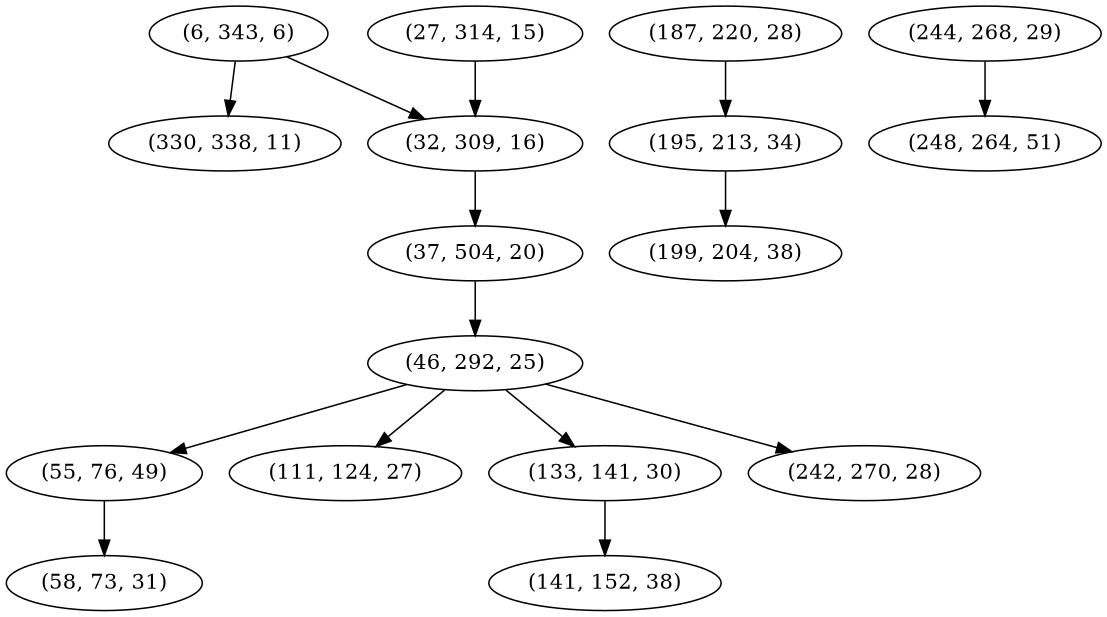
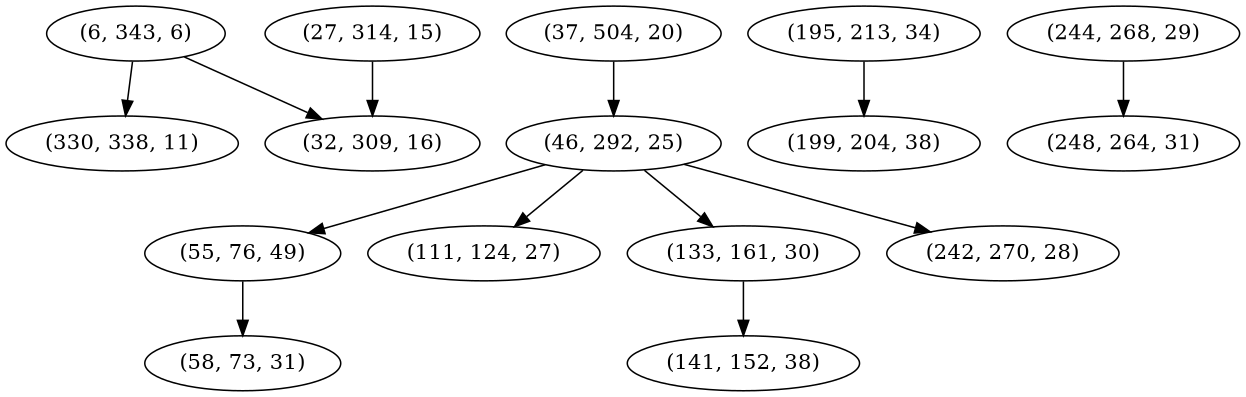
(726, 34) -> none
(985, 143) -> (1123, 143)
(475, 191) -> none
(605, 473) -> (743, 253)
